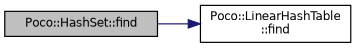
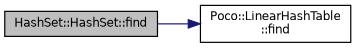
(81, 24) -> (81, 24)
